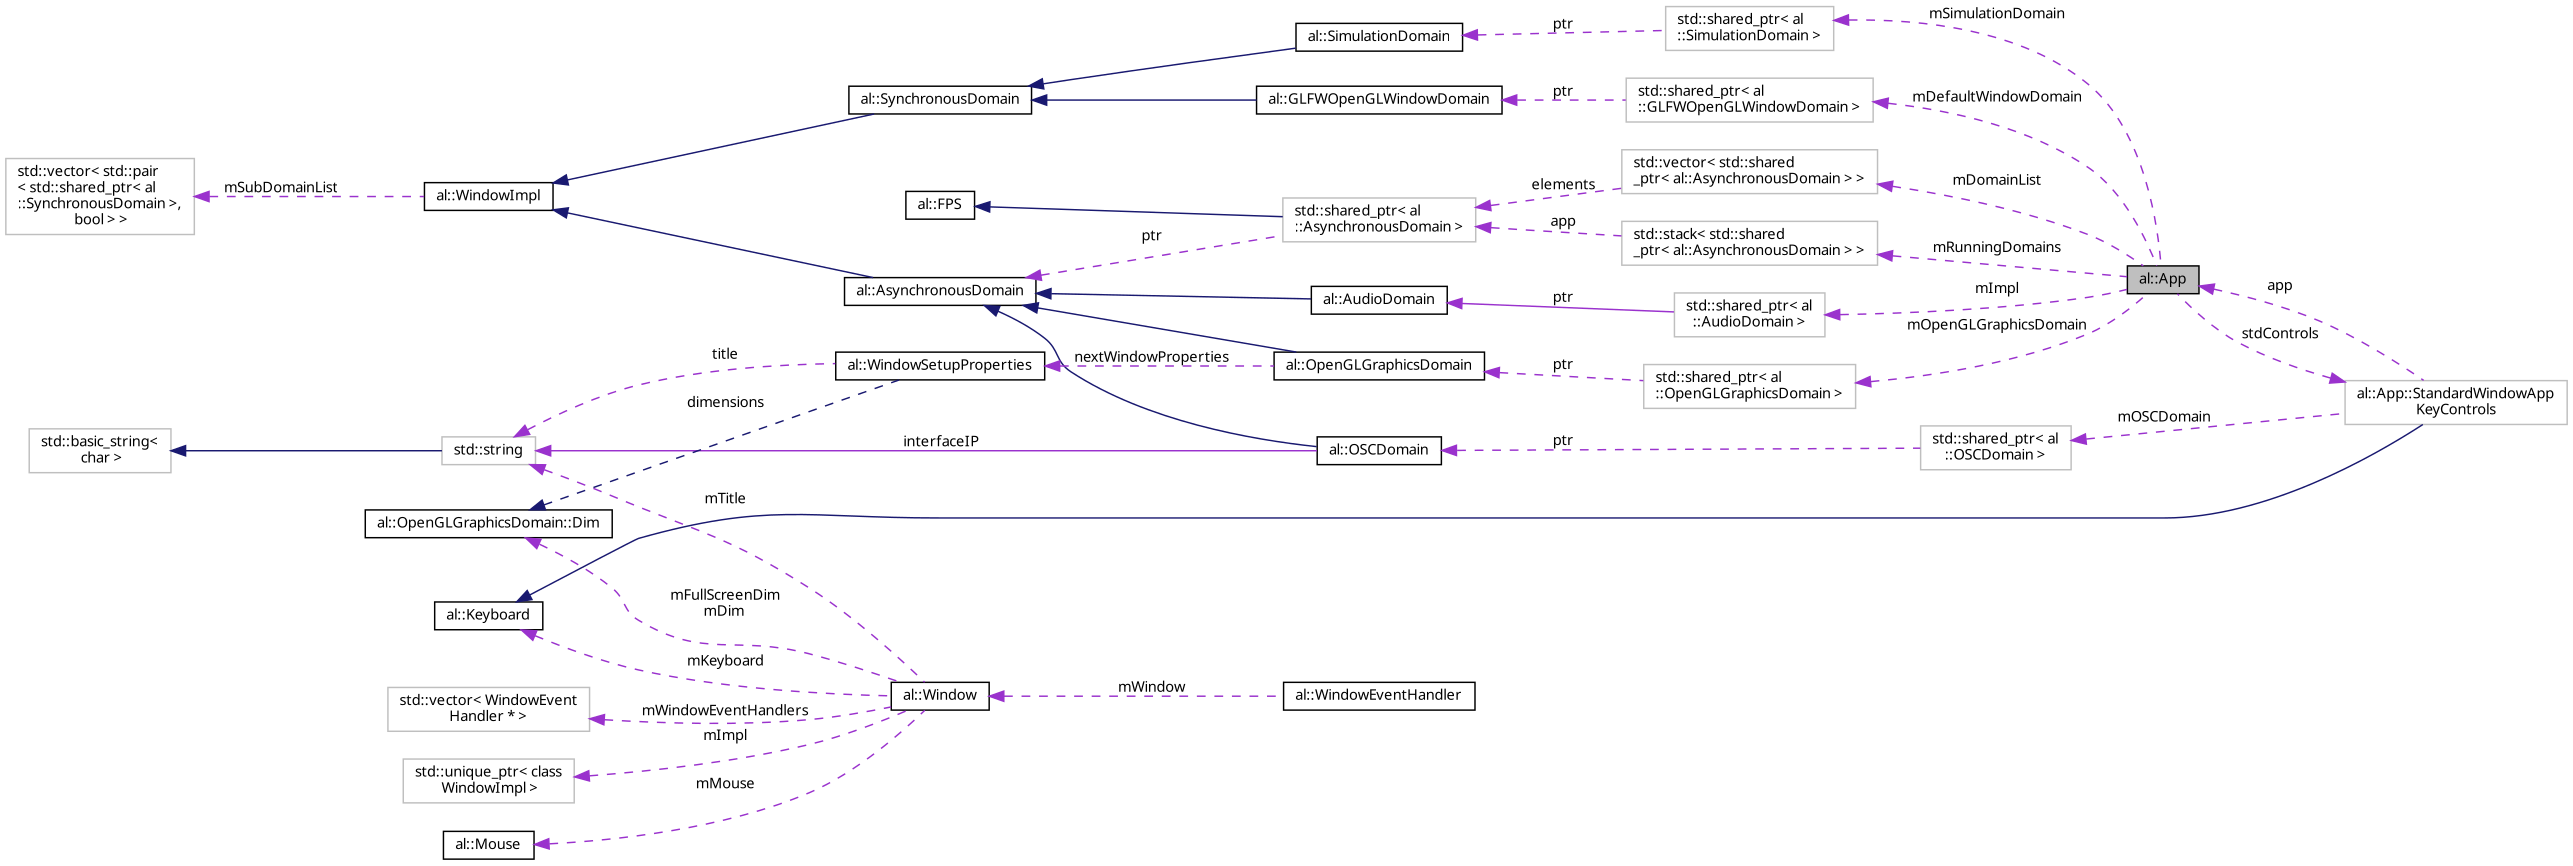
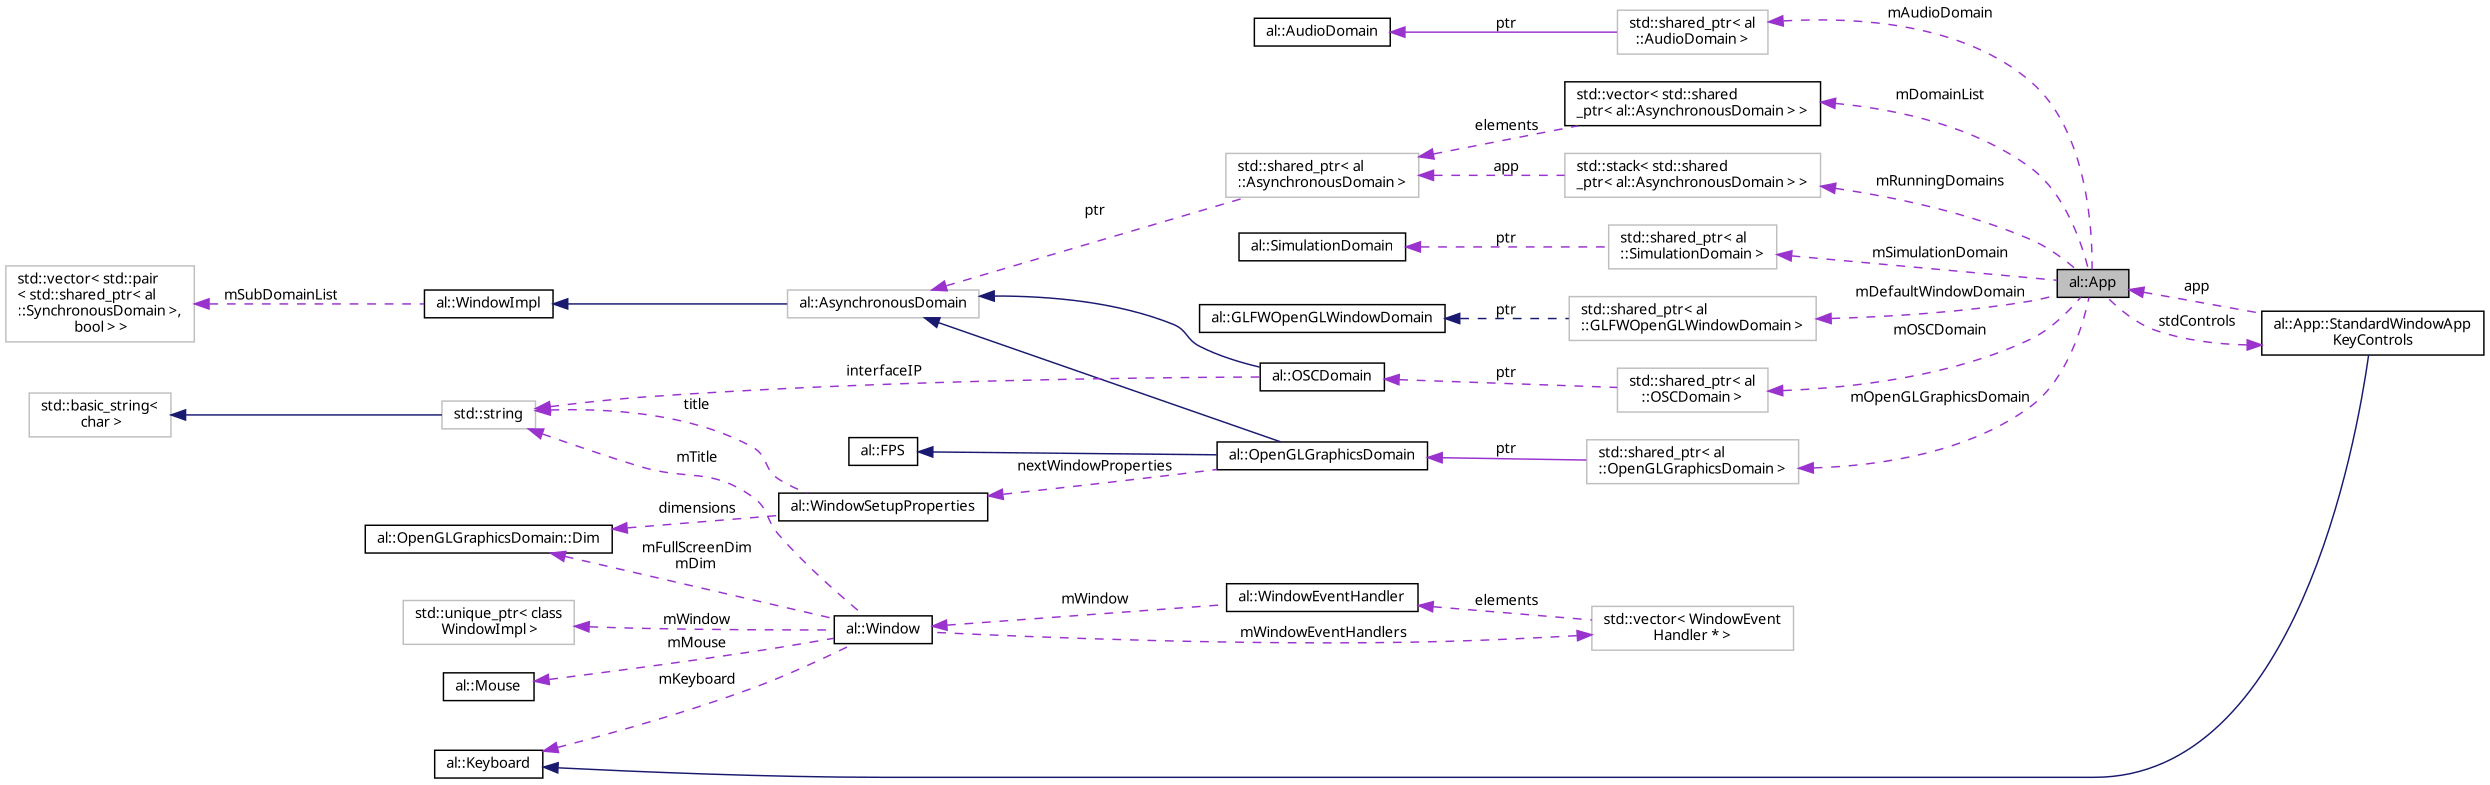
(940, 100) -> none
(1571, 100) -> (1514, 319)
(1750, 172) -> (1693, 104)
(1136, 212) -> (1075, 453)
(1996, 289) -> (1939, 14)
(940, 291) -> (883, 304)
(1181, 296) -> none
(1571, 377) -> (1514, 459)
(2456, 403) -> (2373, 333)
(2216, 426) -> (1941, 370)
(730, 439) -> (703, 522)
(934, 451) -> (905, 384)
none -> (1512, 613)
(724, 736) -> (695, 620)
